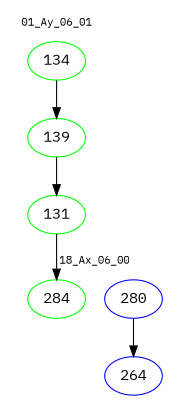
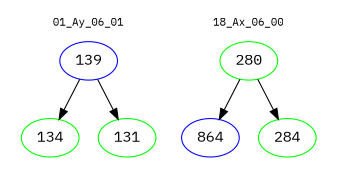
(57, 94) -> (72, 95)
(57, 138) -> (89, 61)
(57, 257) -> (266, 95)
(134, 299) -> (249, 61)
(134, 376) -> (210, 138)
